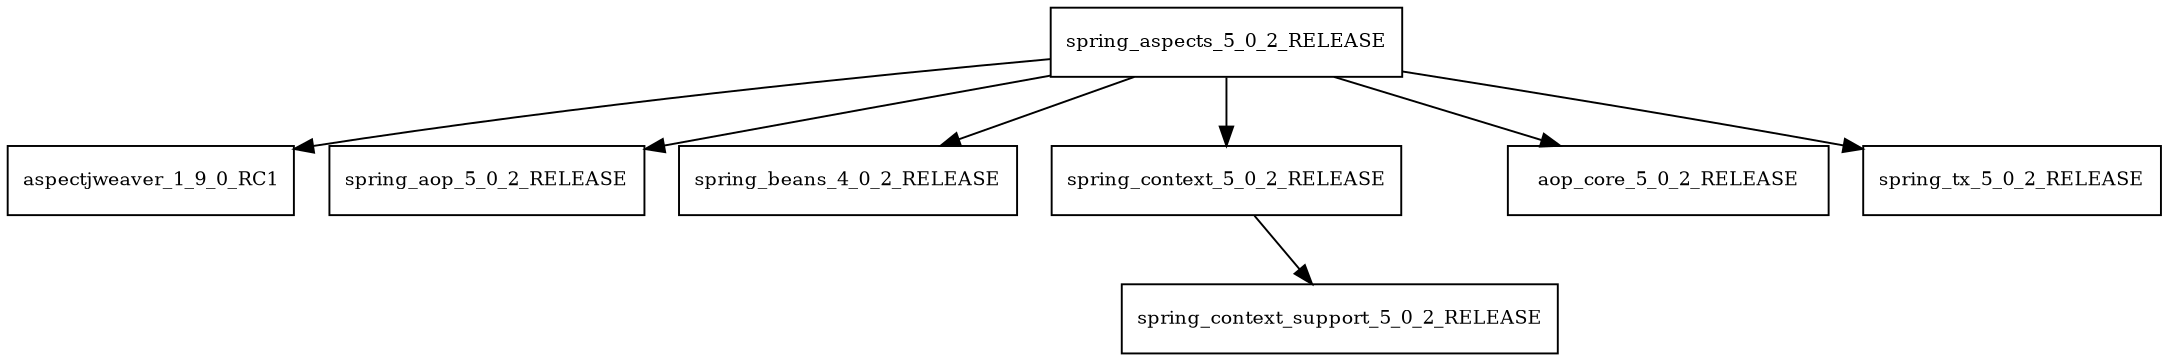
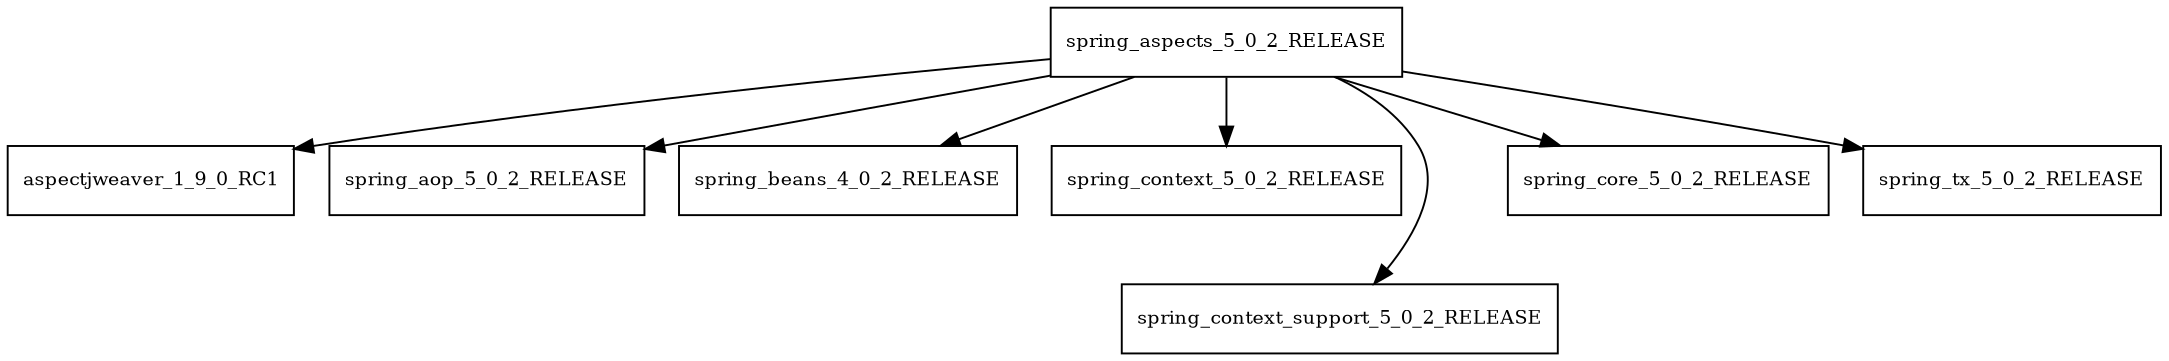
(1668, 181) -> (1668, 181)
(1277, 242) -> (1423, 157)
